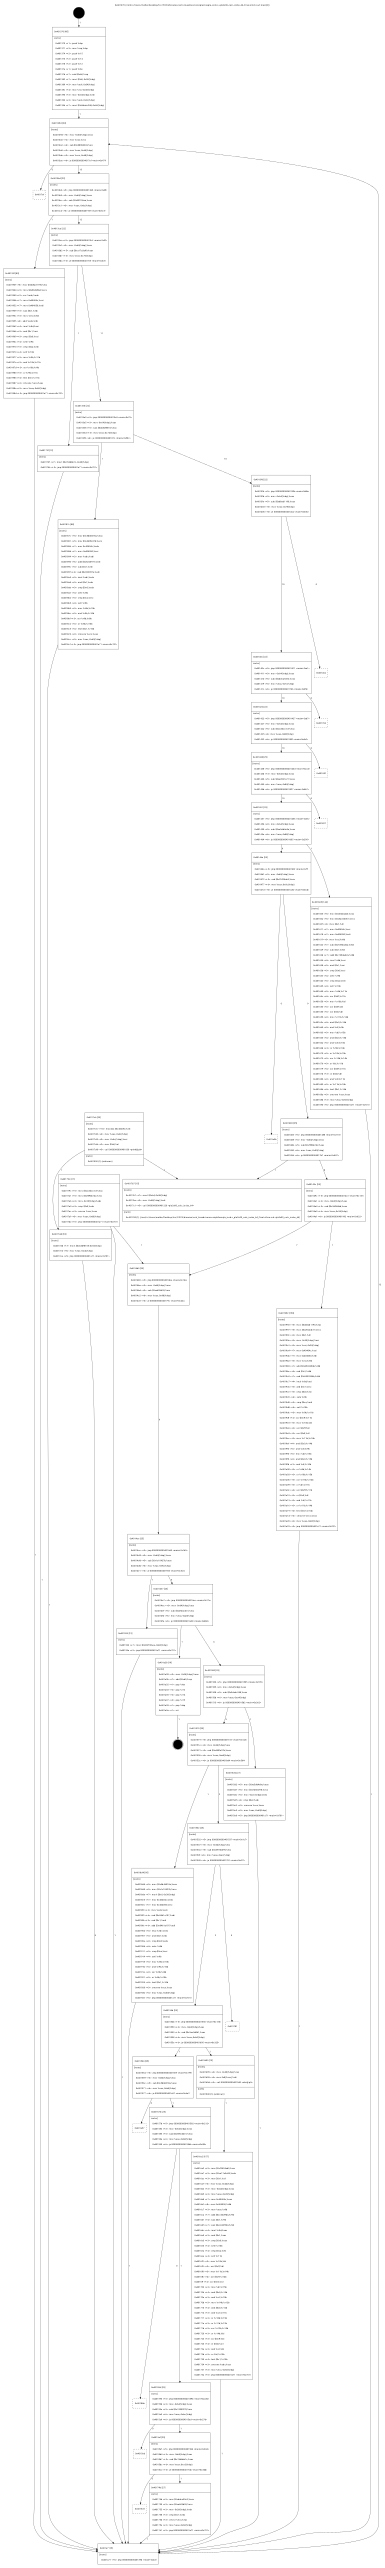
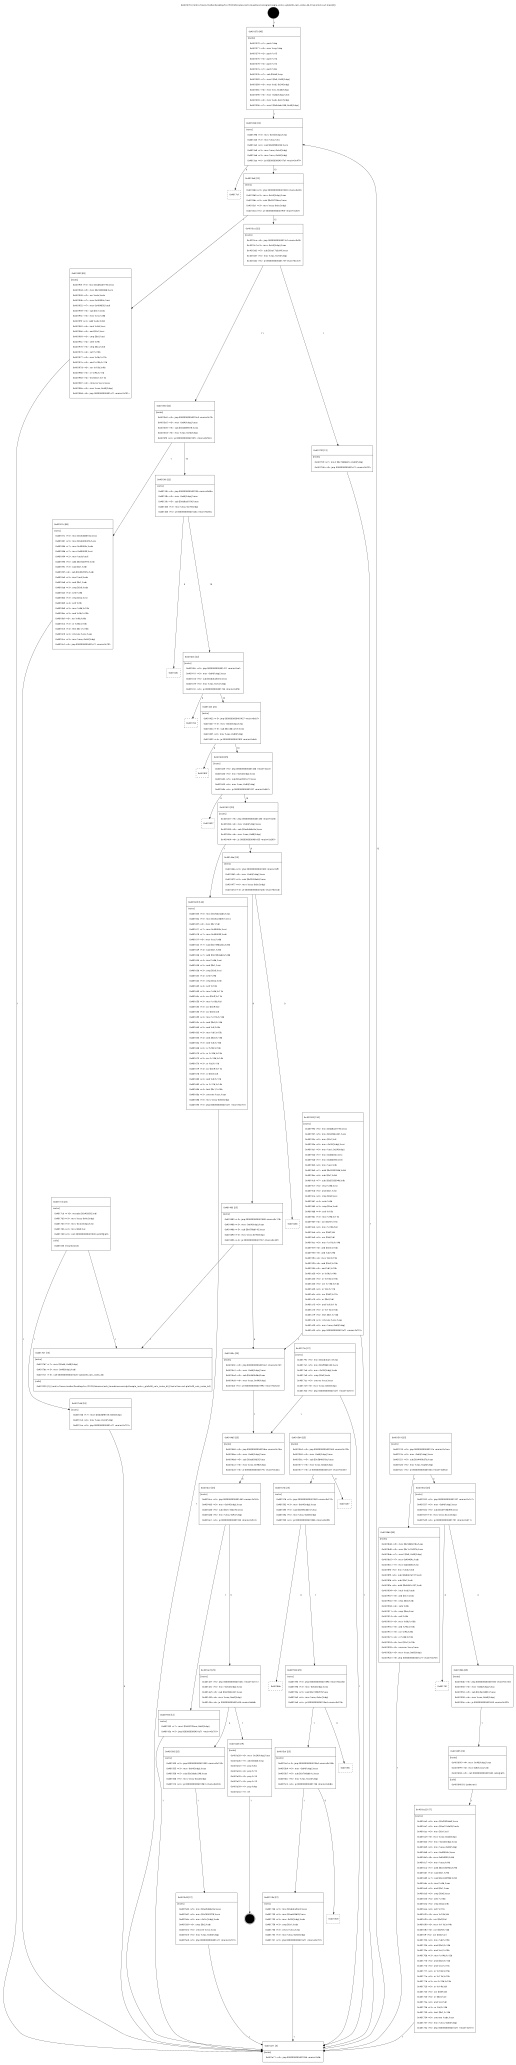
(327, 1264) -> (294, 1341)
(226, 1715) -> none
(178, 2051) -> none
